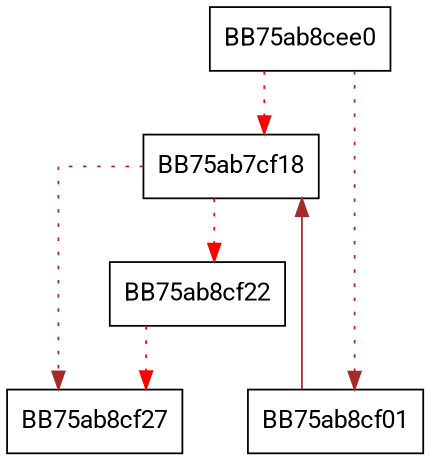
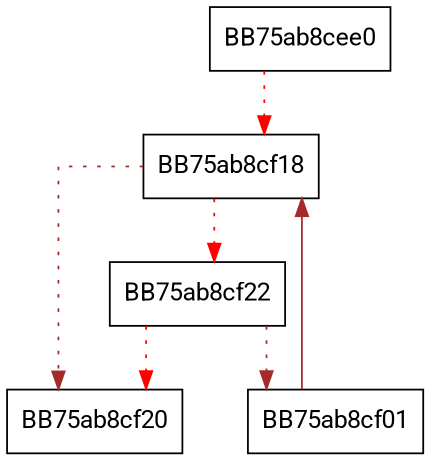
(231, 166) -> (231, 166)
(355, 221) -> (267, 349)
(95, 421) -> (95, 421)
